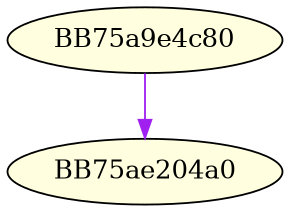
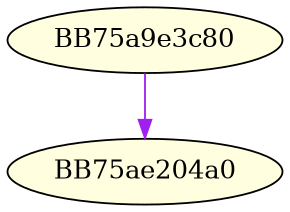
(145, 40) -> (145, 40)
